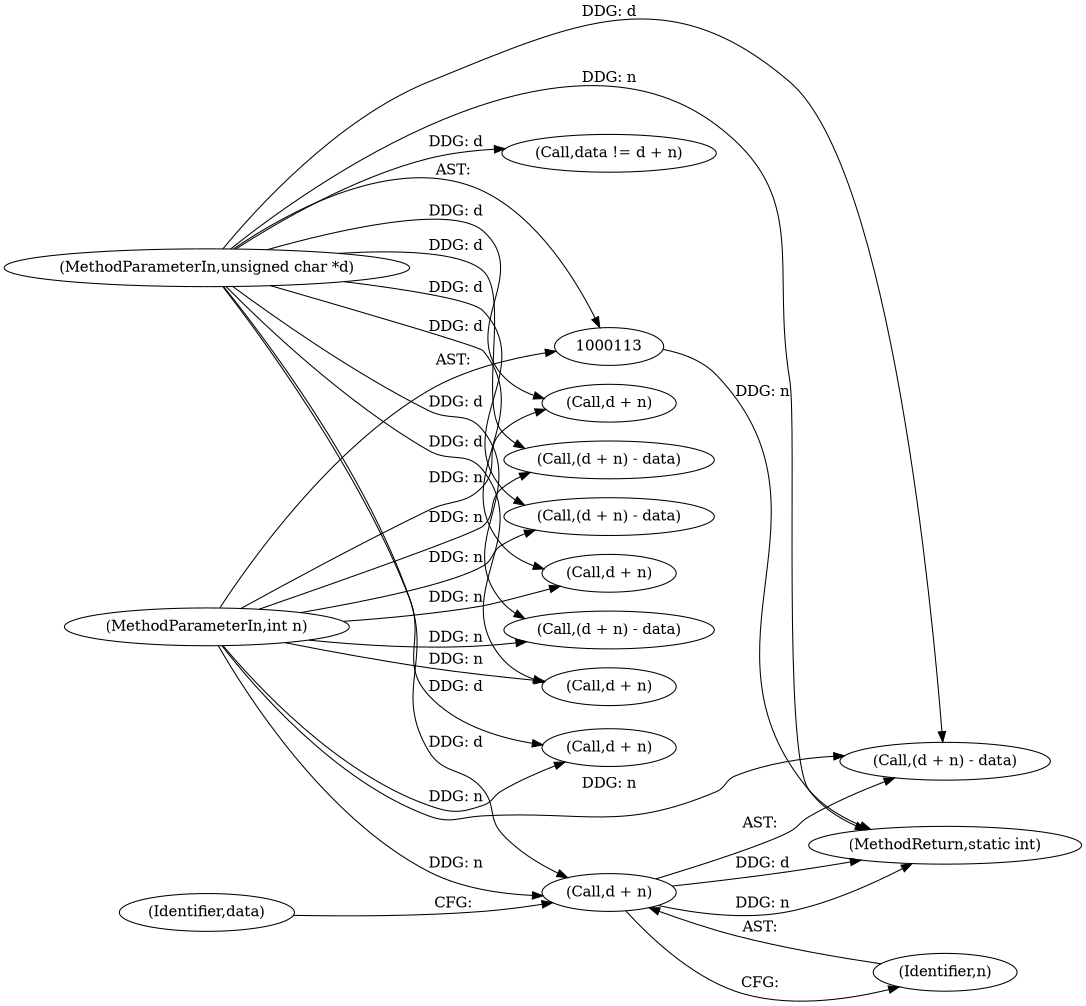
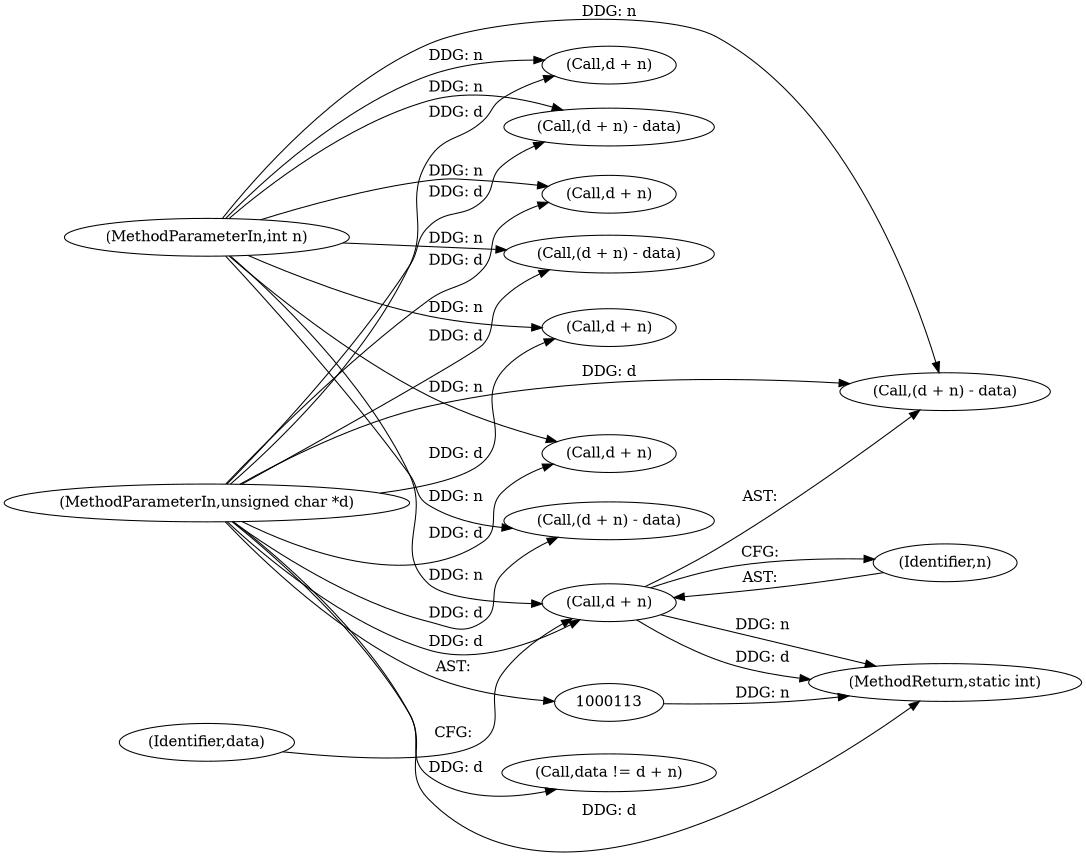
(609, 78) -> (609, 811)
(357, 444) -> none
